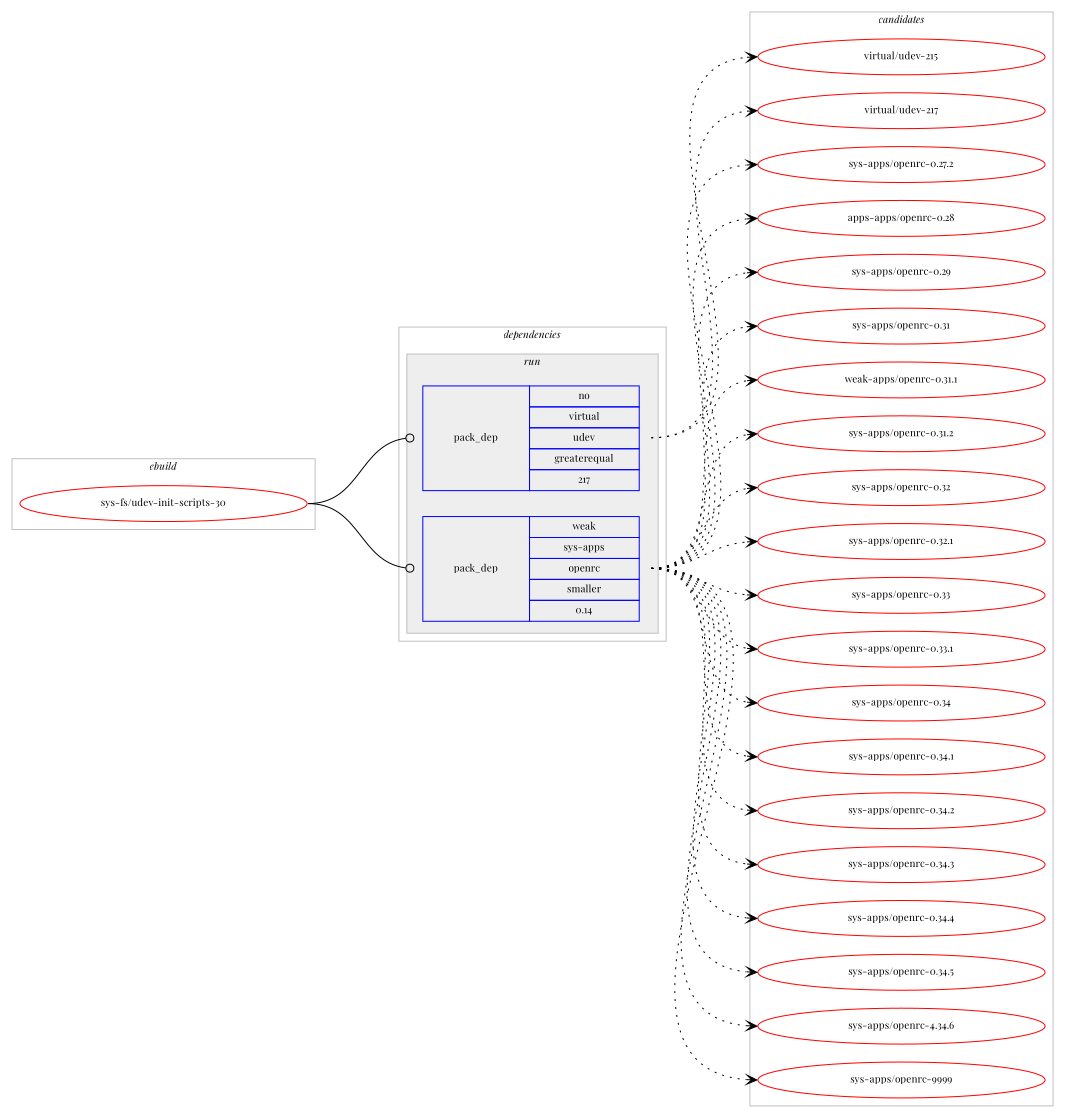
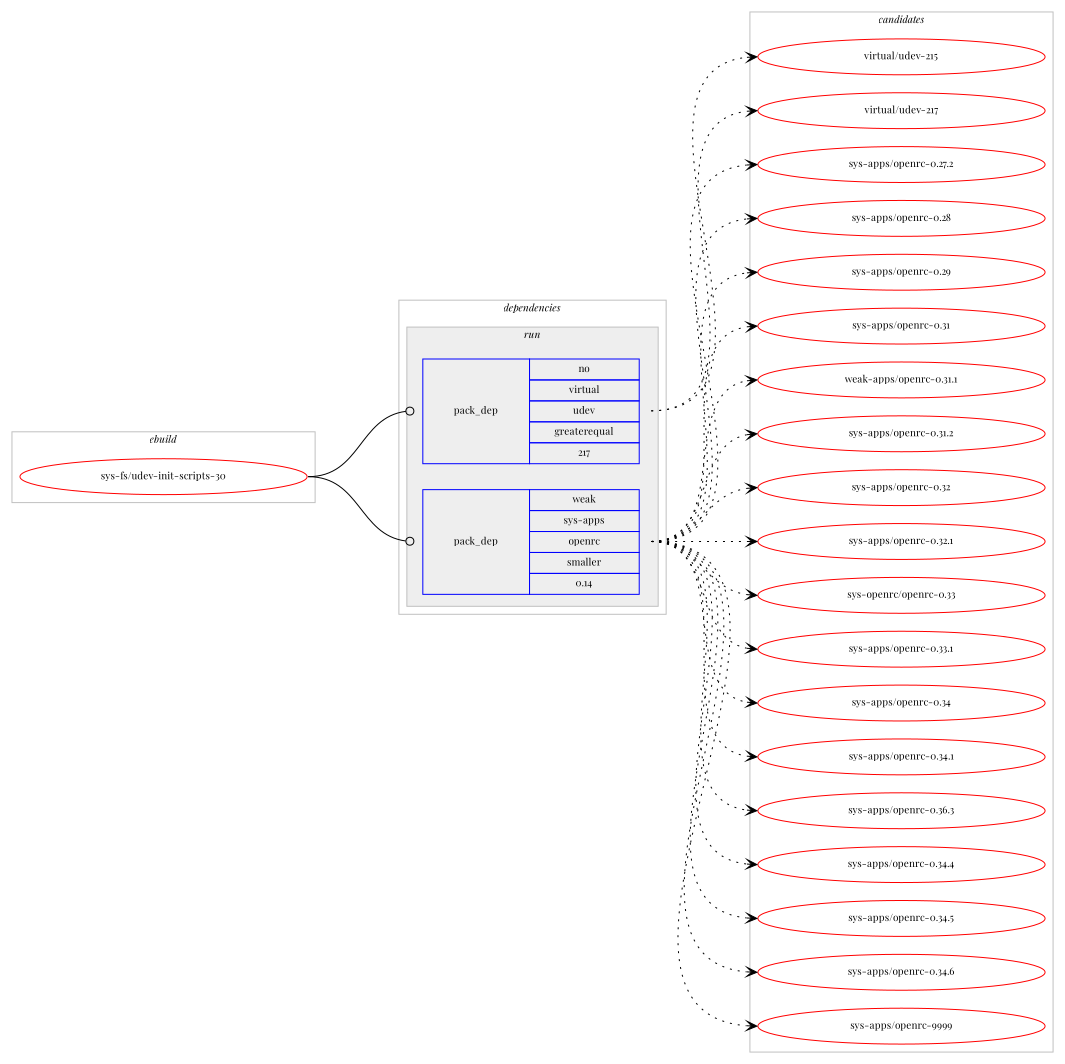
(901, 218) -> (901, 218)
(901, 595) -> (901, 595)
(901, 811) -> none
(901, 865) -> (901, 811)
(901, 1026) -> (901, 972)
